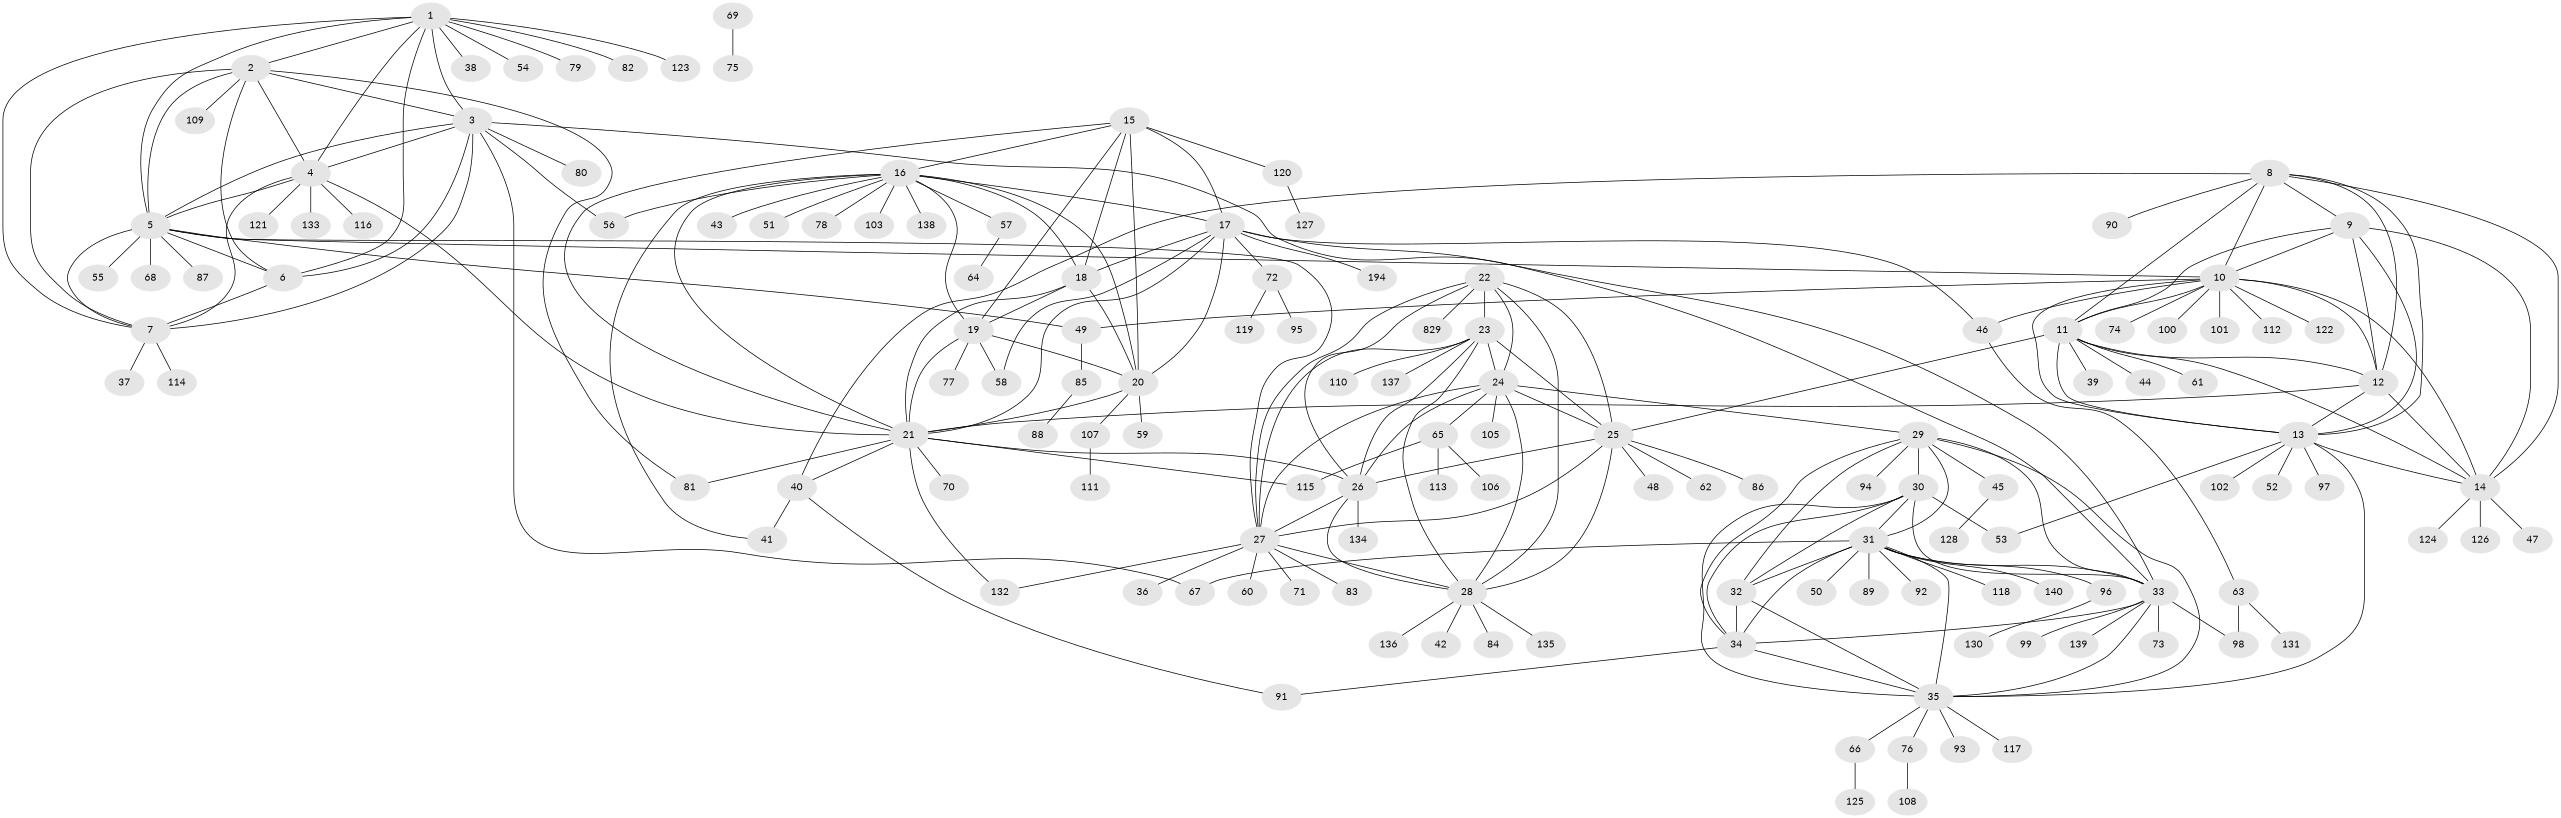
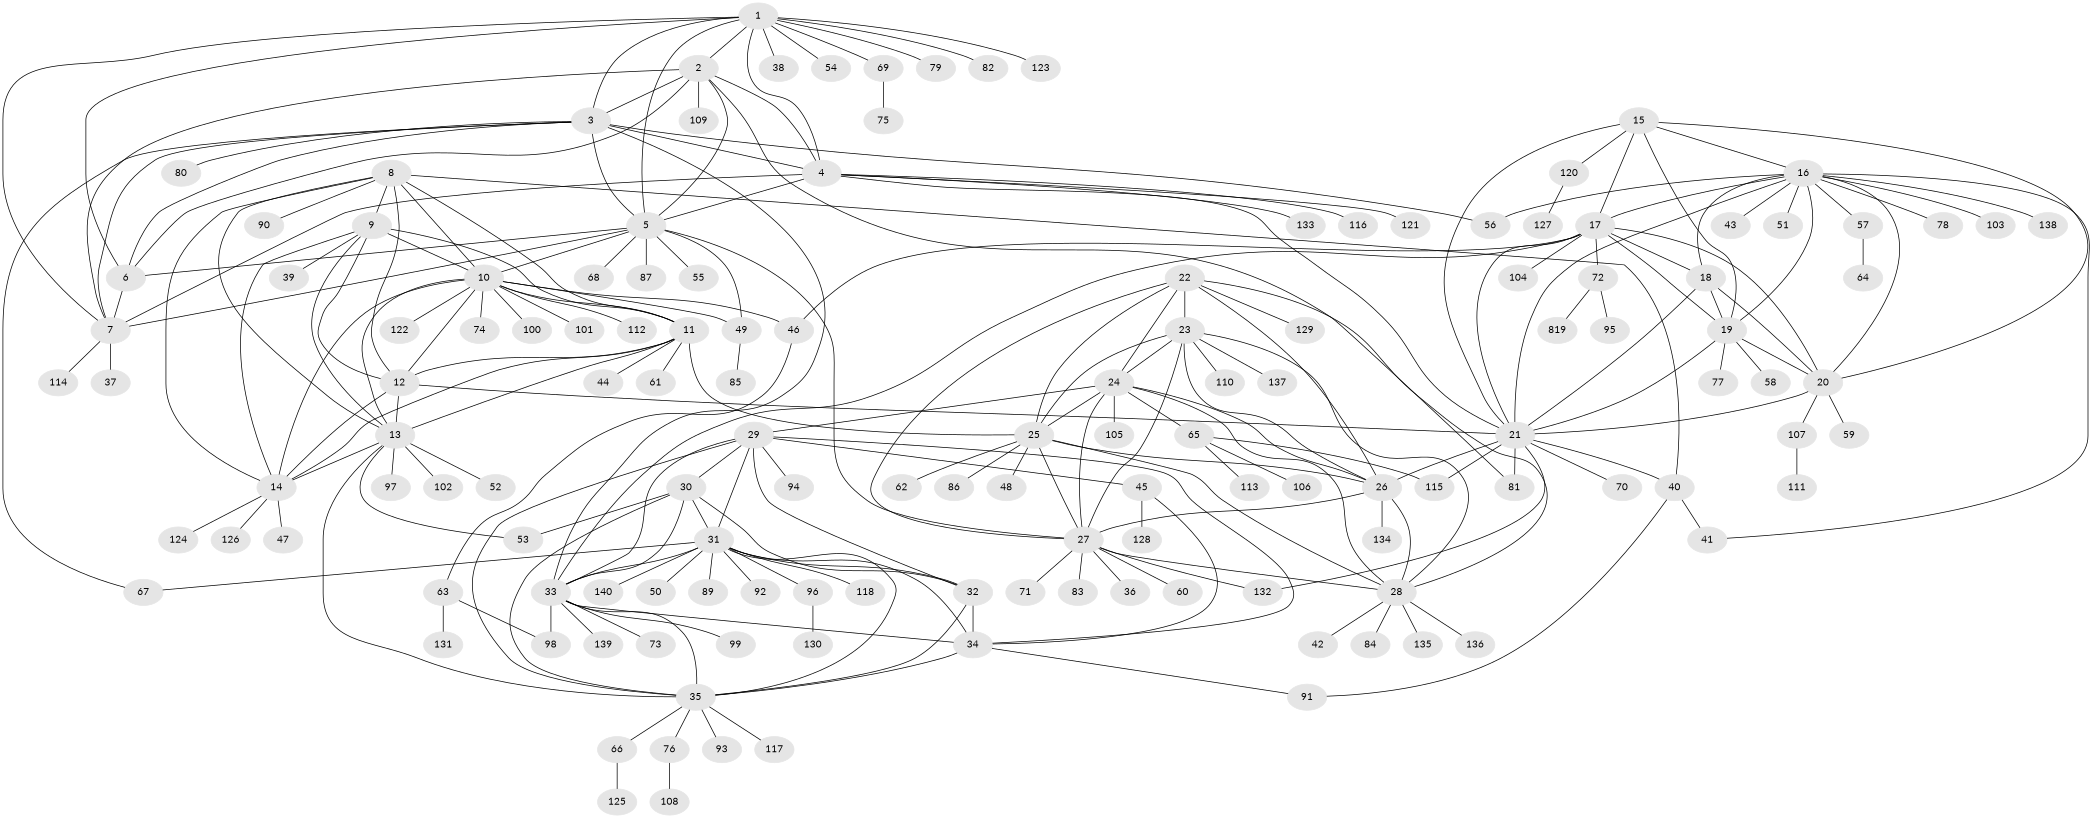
none -> (822, 41)
(1107, 196) -> none
(1377, 278) -> (1518, 278)
(1102, 293) -> (1663, 276)
(1244, 330) -> (1557, 330)
(1432, 330) -> (1305, 330)
(2078, 356) -> (330, 252)
(1038, 435) -> none
(1768, 528) -> (1169, 626)
